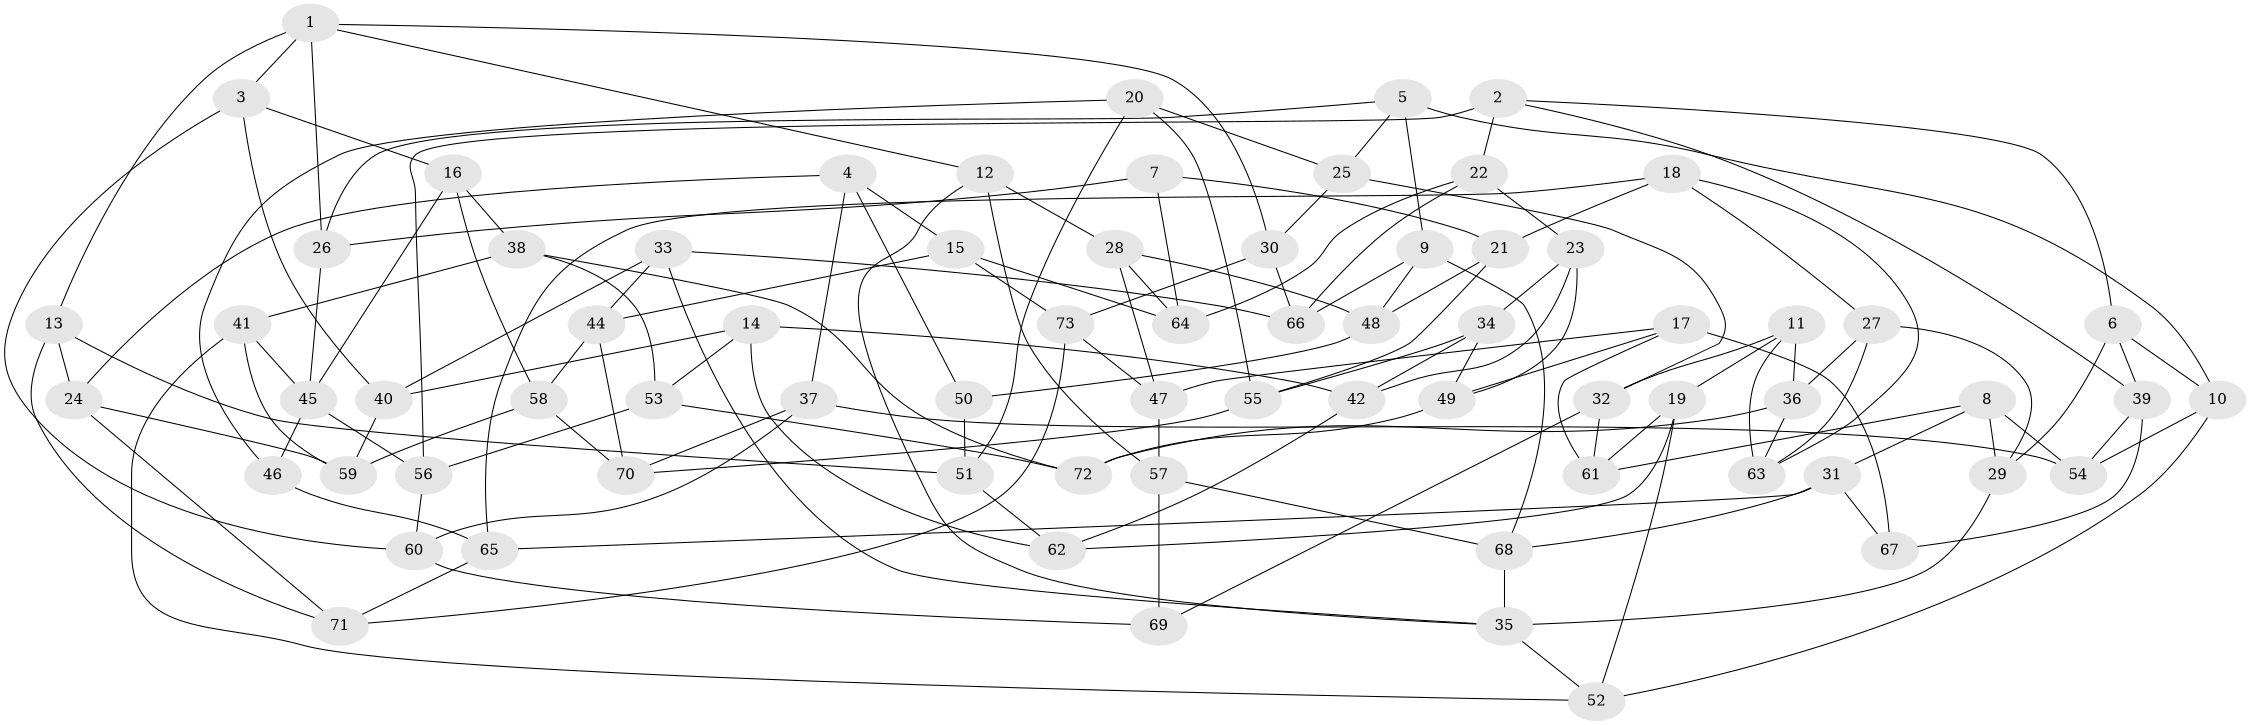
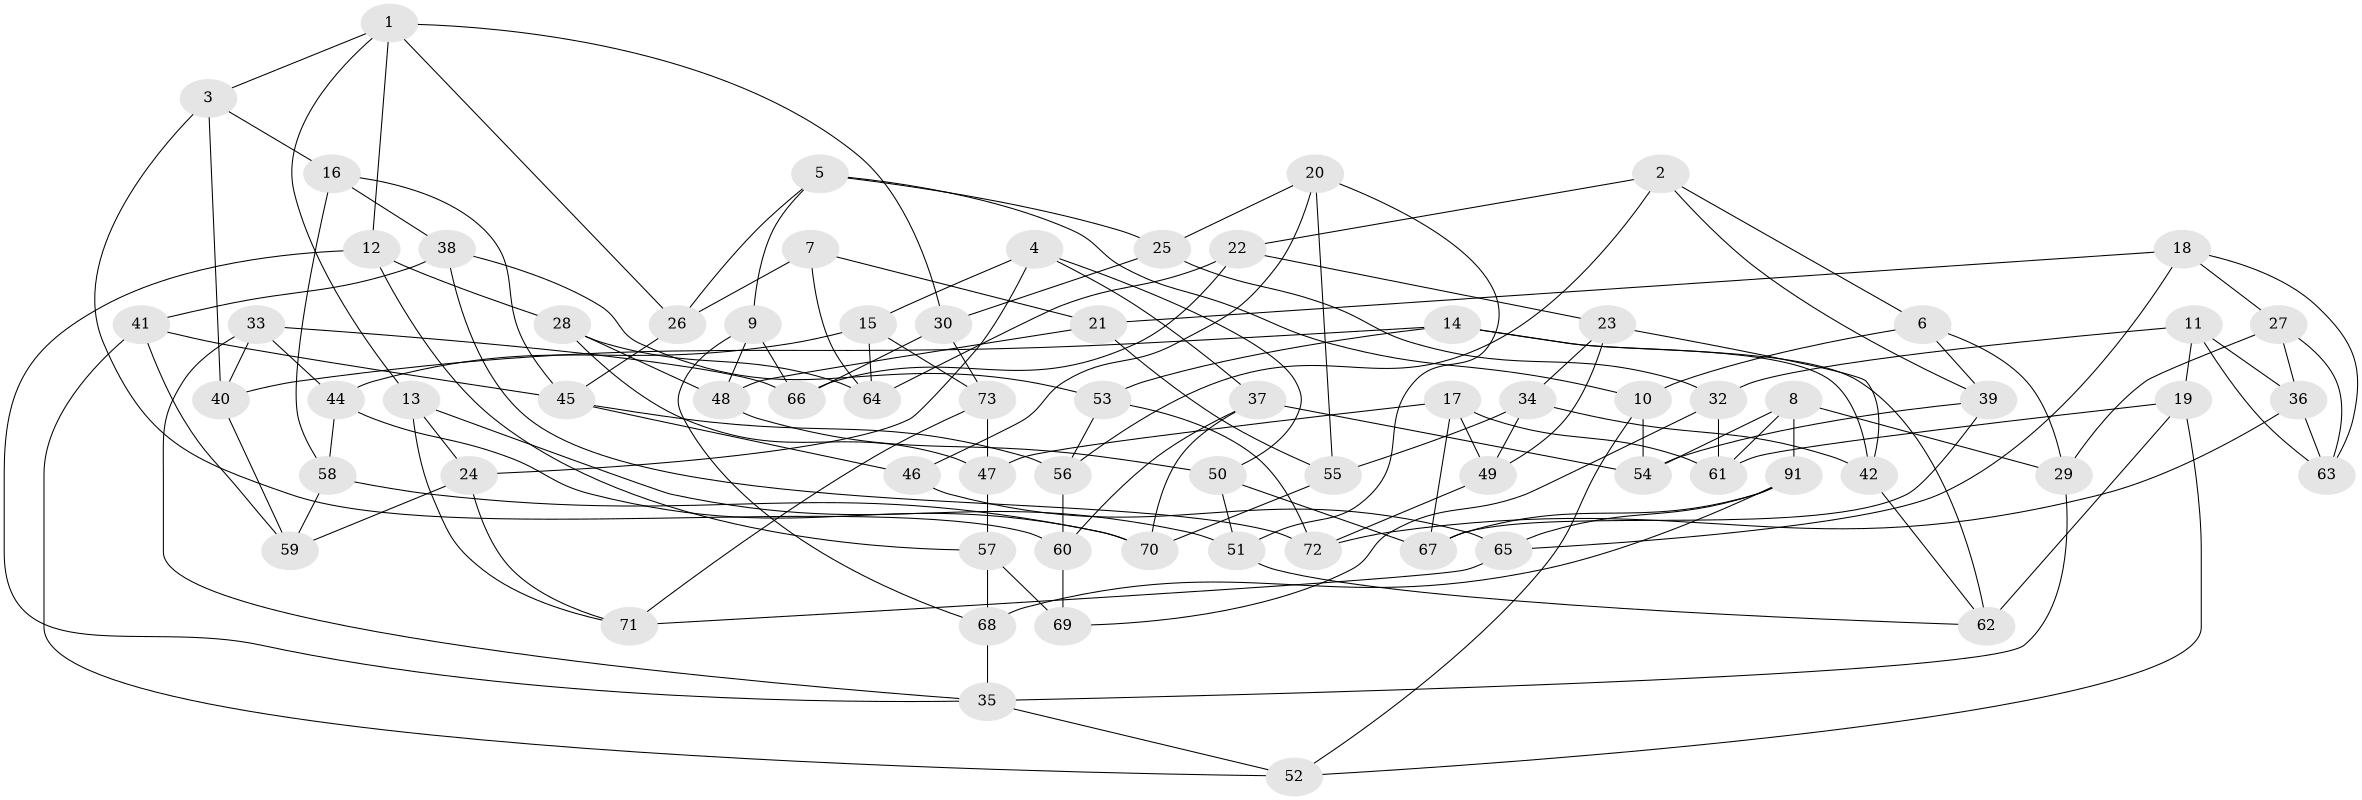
(1832, 475) -> (1794, 475)
none -> (1343, 520)
